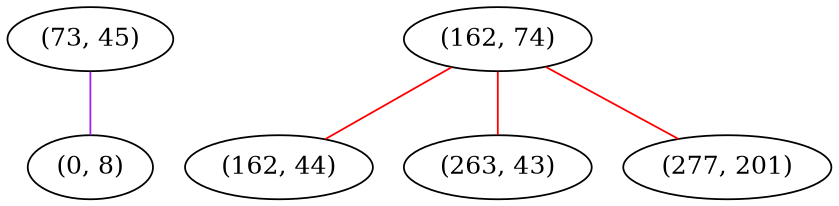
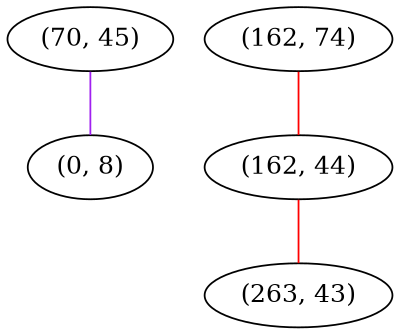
(90, 39) -> (90, 39)
(498, 103) -> (299, 231)
(727, 167) -> none
